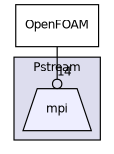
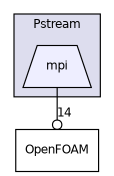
(57, 65) -> (57, 104)
